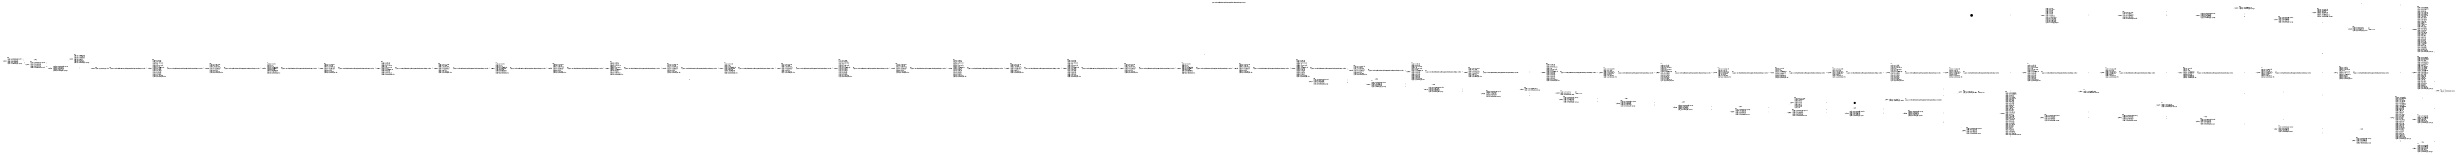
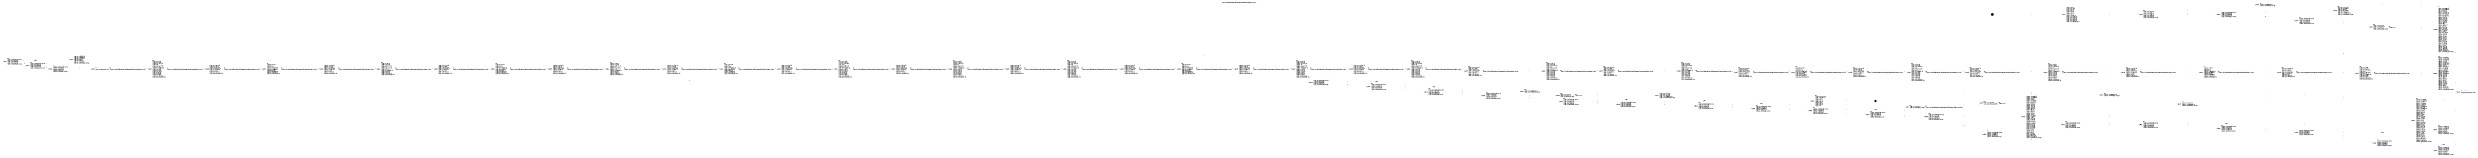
none -> (1665, 95)
